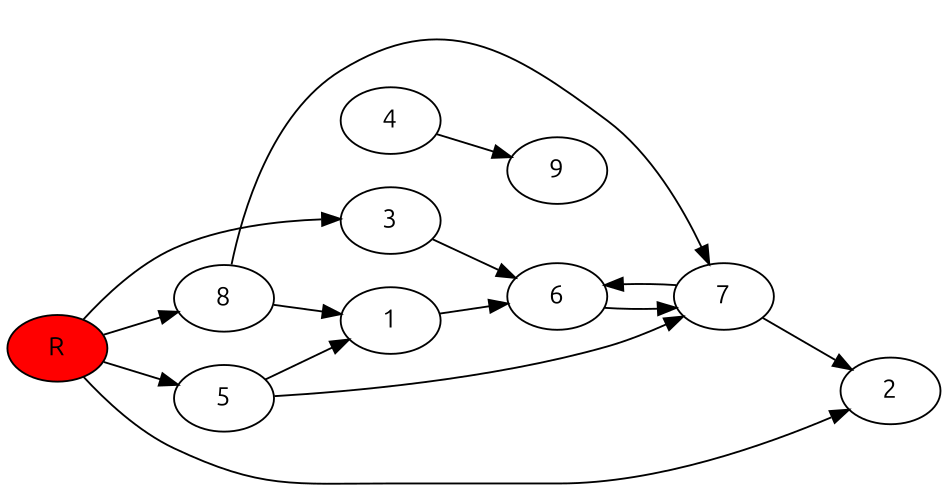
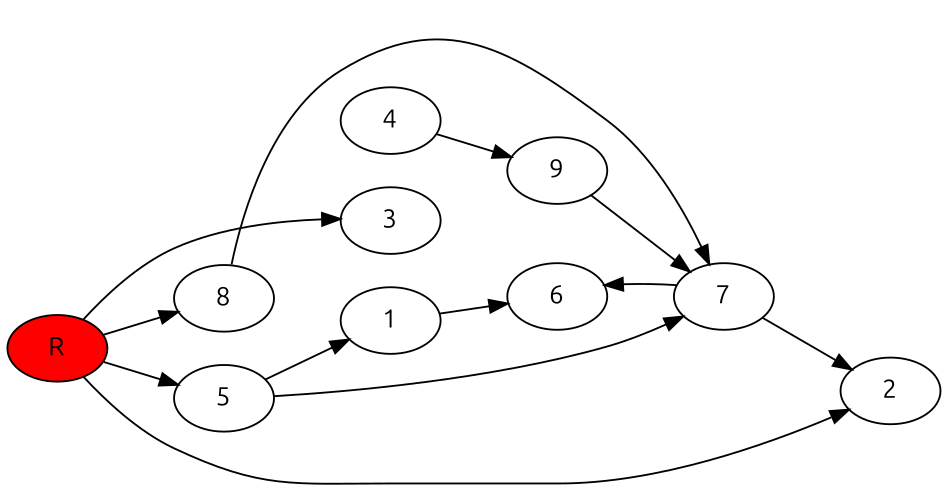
(465, 255) -> none
(298, 308) -> none
(631, 309) -> (633, 228)
